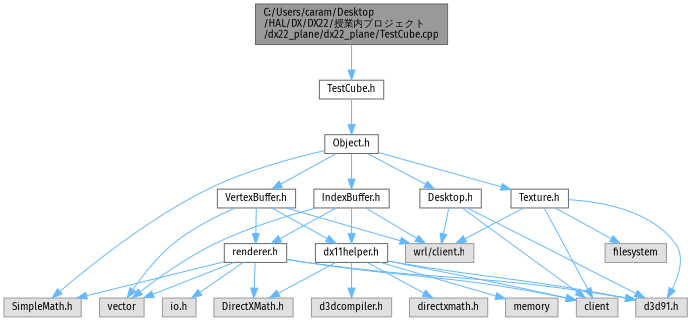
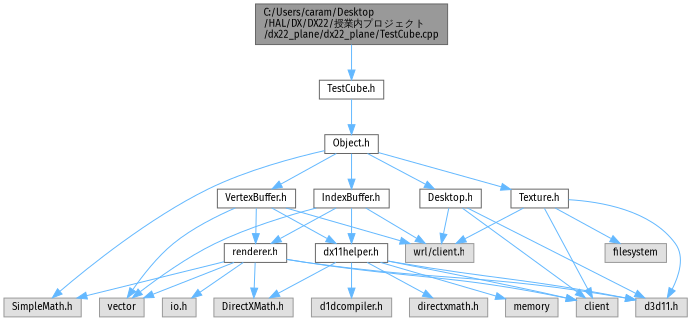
(352, 307) -> (352, 307)
(662, 307) -> (662, 307)
